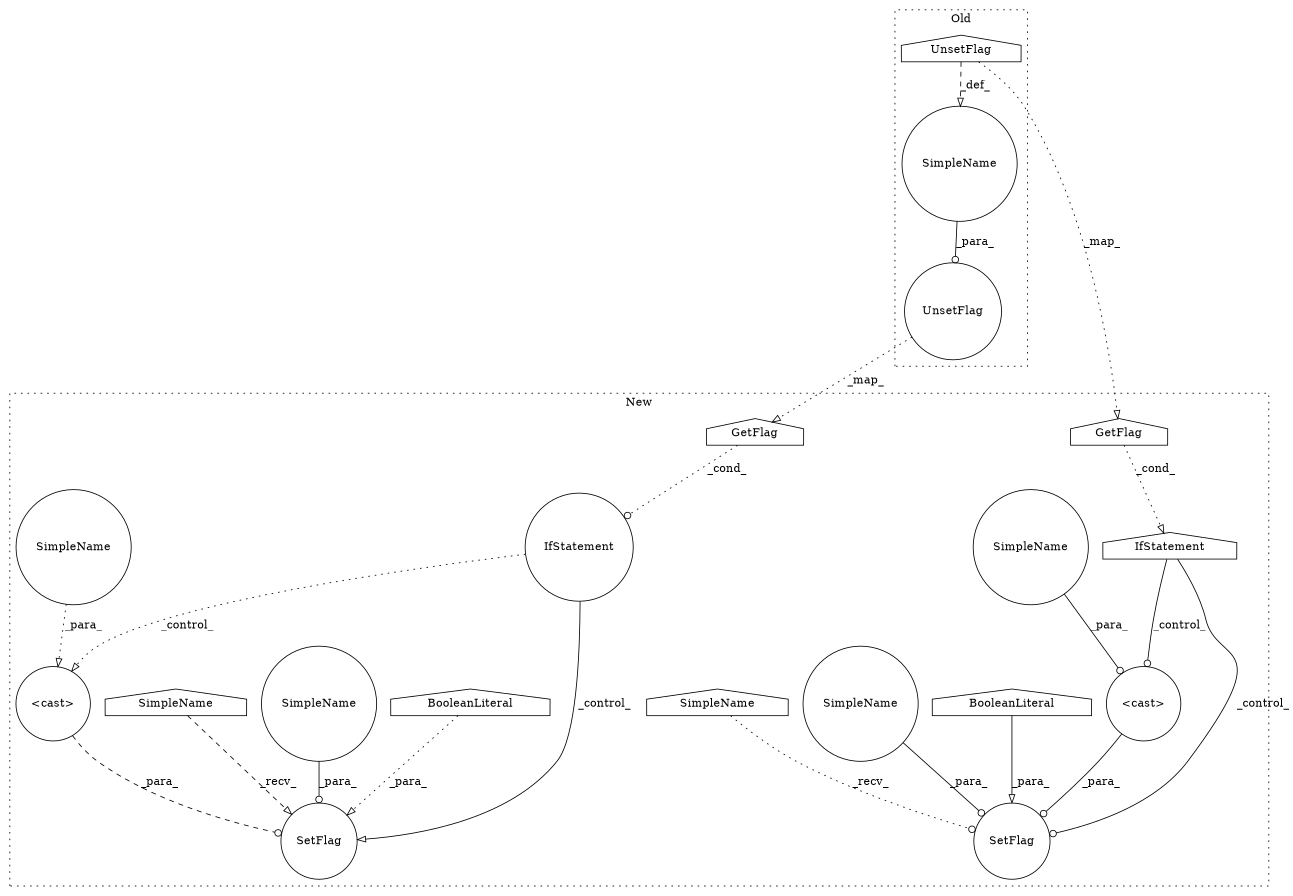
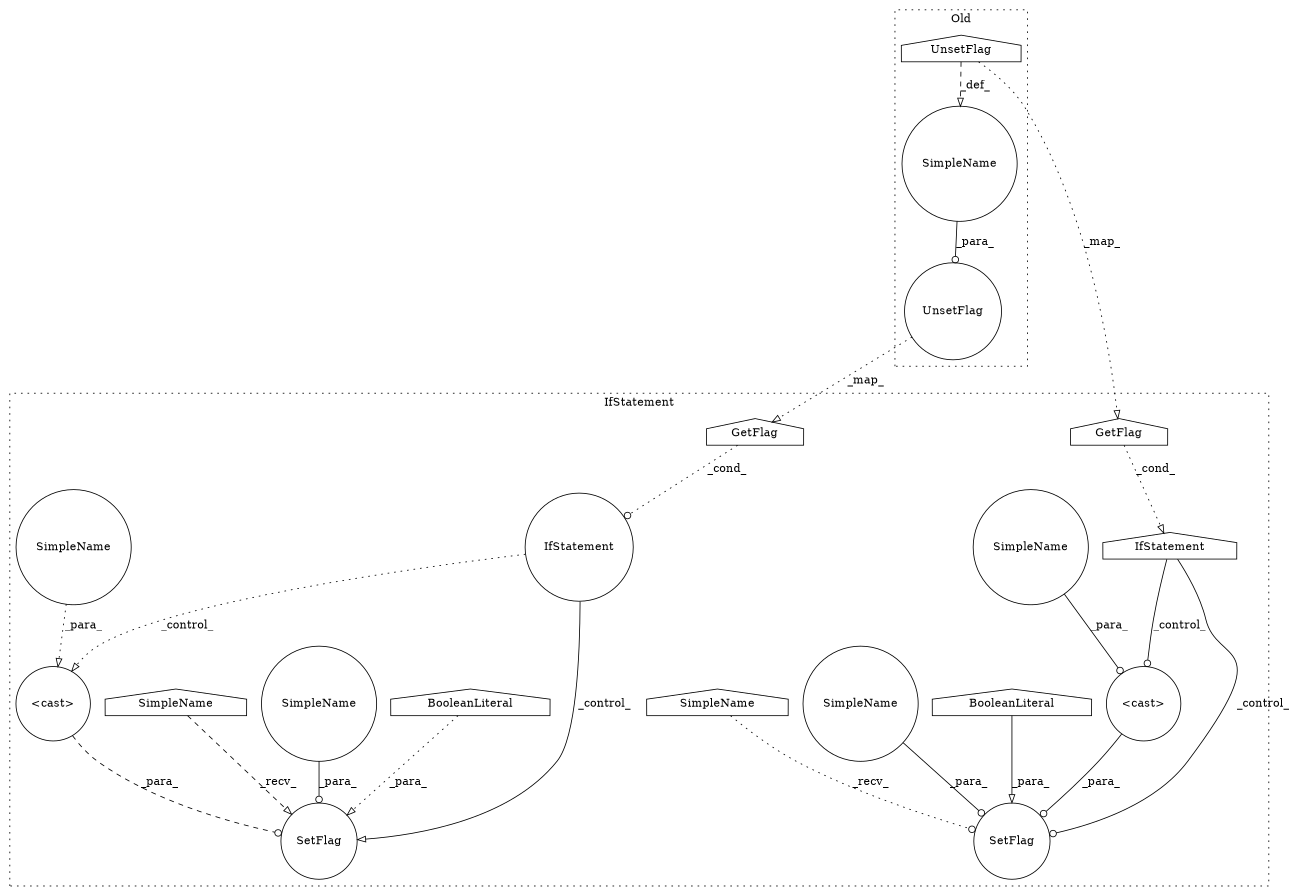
(639, 403) -> (639, 403)
